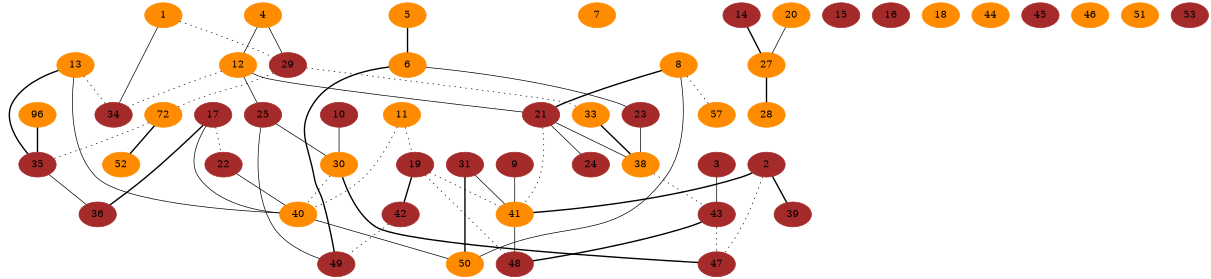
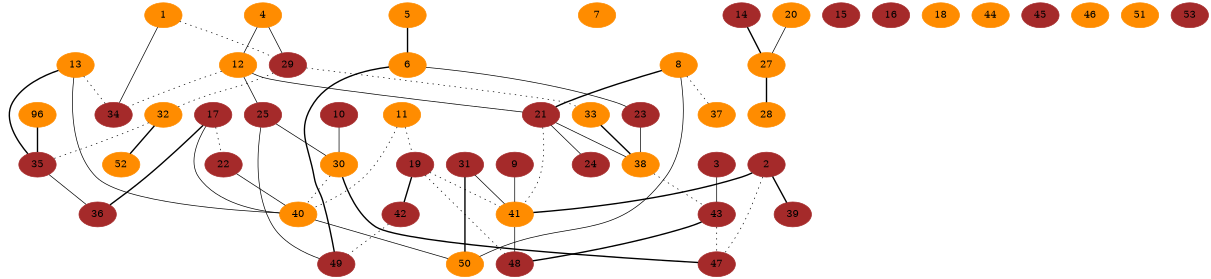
(163, 115) -> (163, 115)
(717, 115) -> (717, 115)
